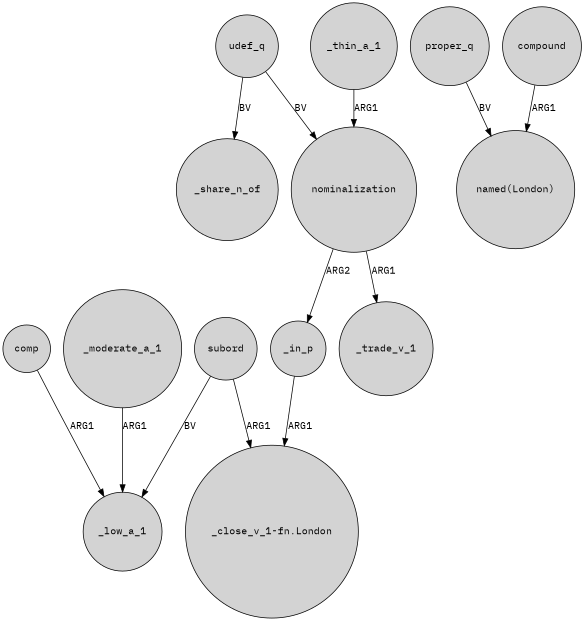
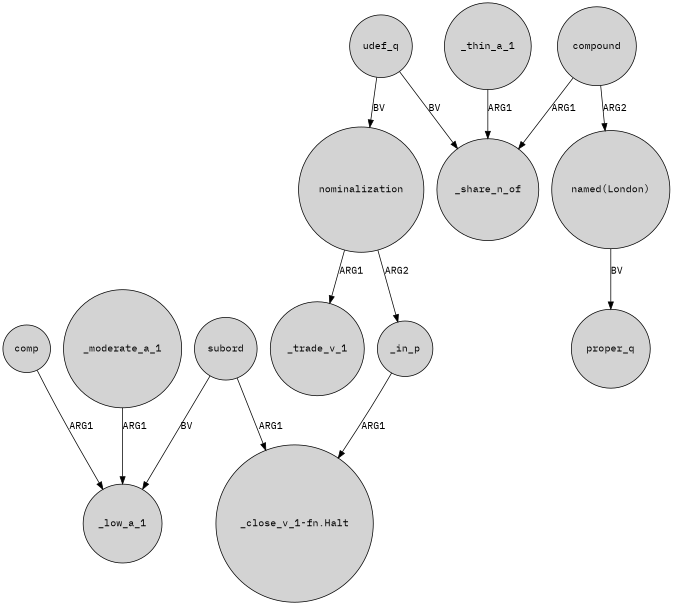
(354, 104) -> (488, 110)
(477, 106) -> (611, 275)
(544, 108) -> (615, 108)
none -> (548, 111)
(272, 532) -> (295, 524)
